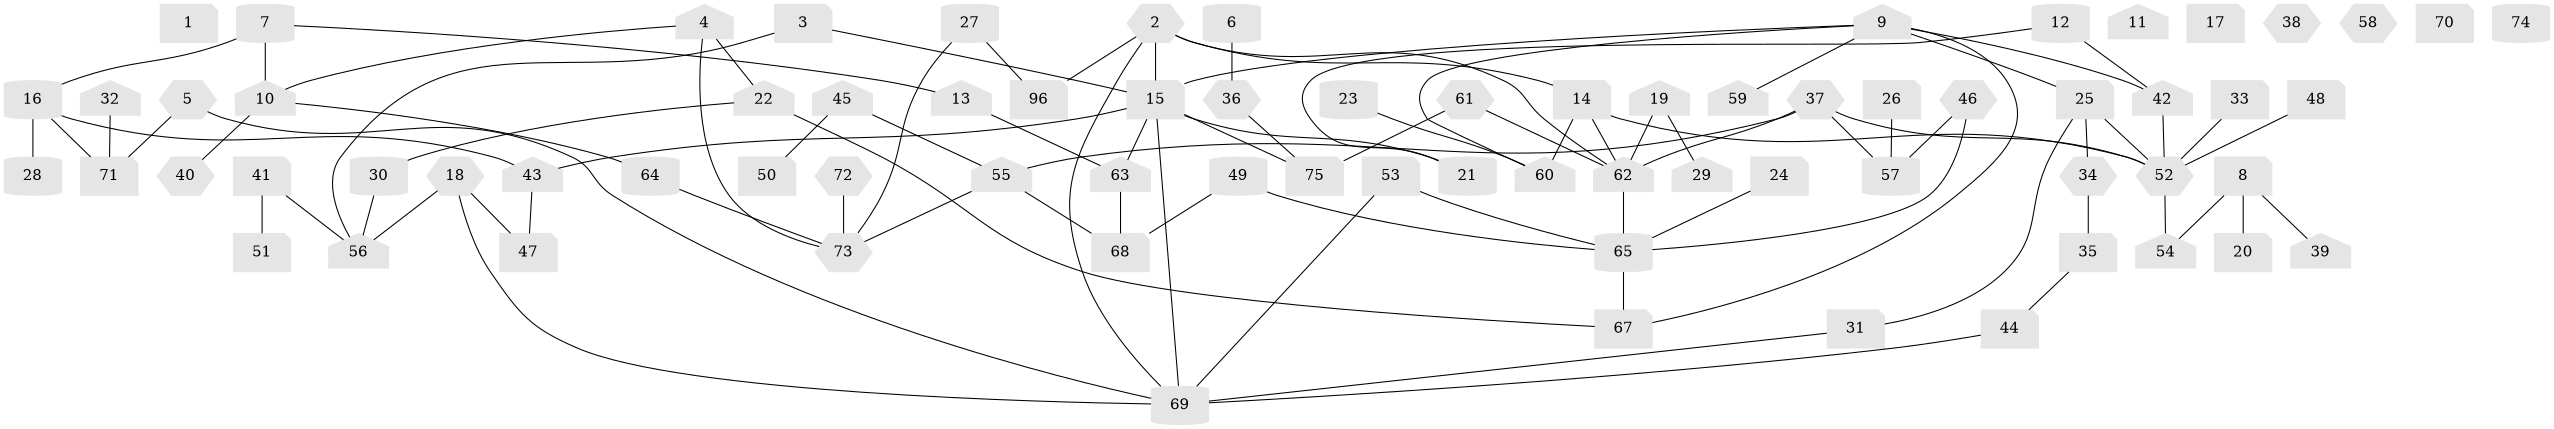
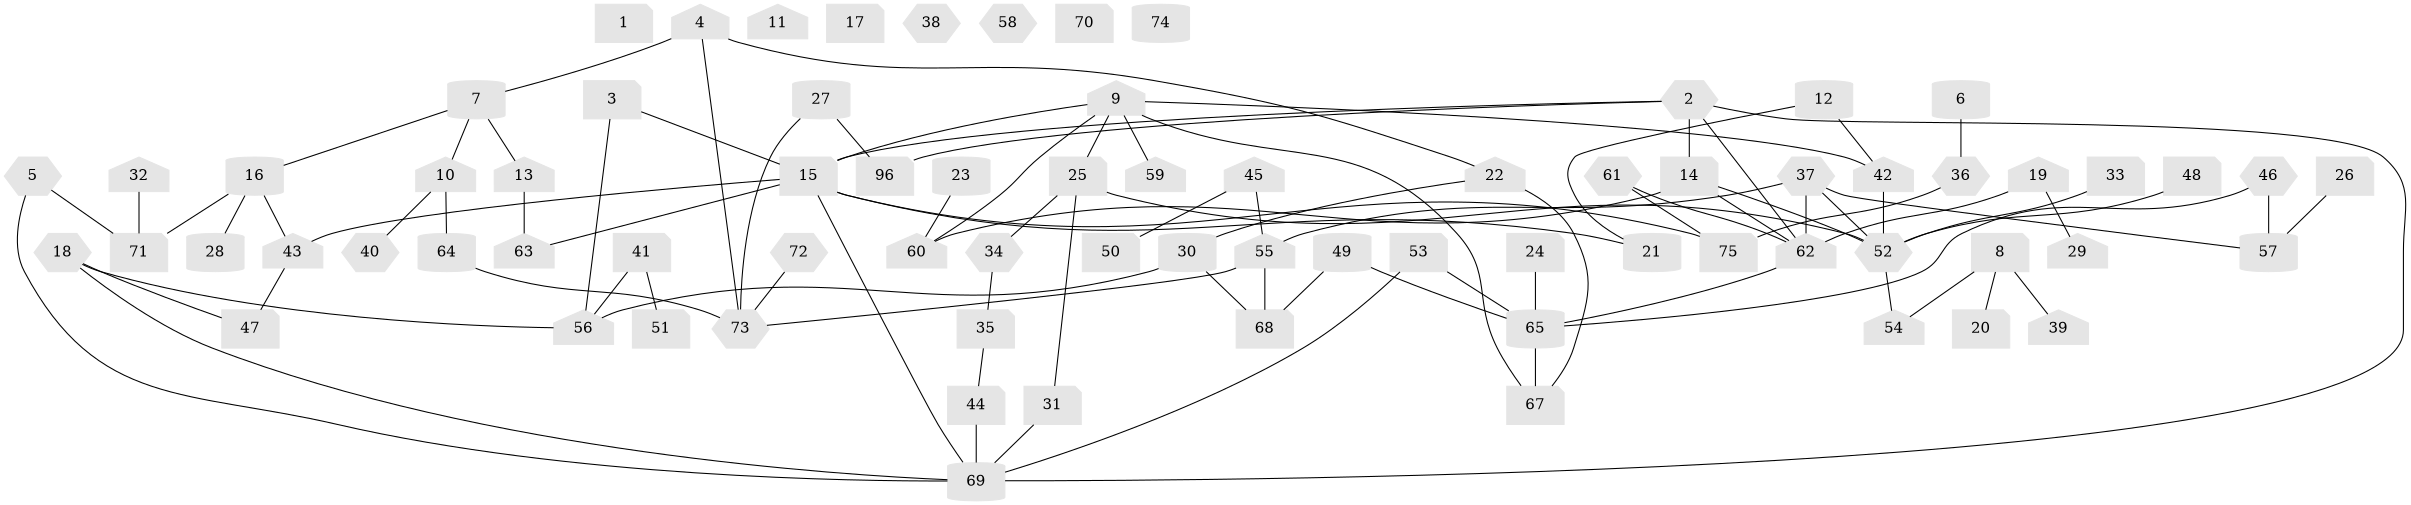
(479, 47) -> (589, 67)
(1121, 213) -> (1226, 291)
